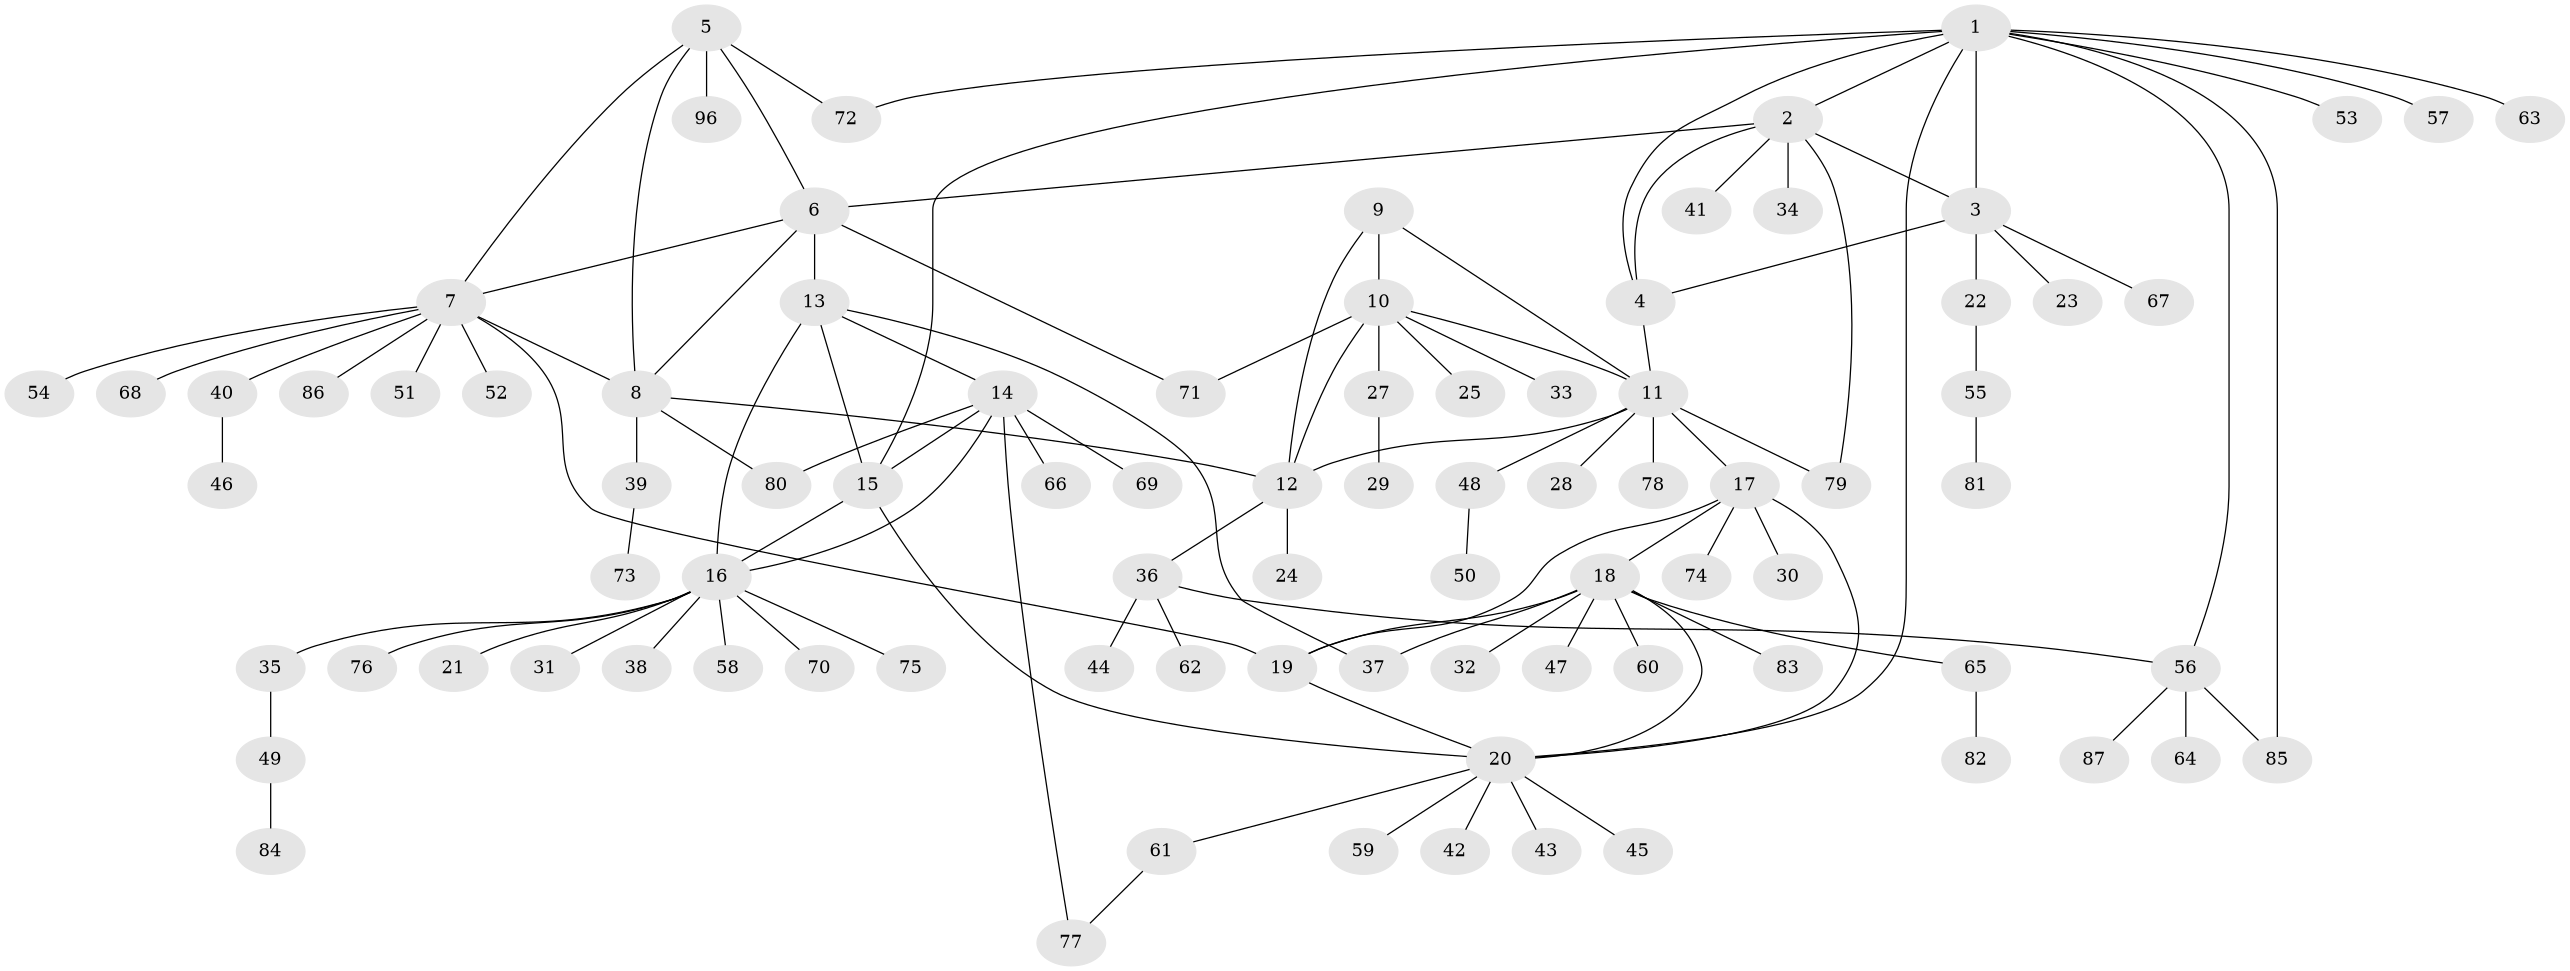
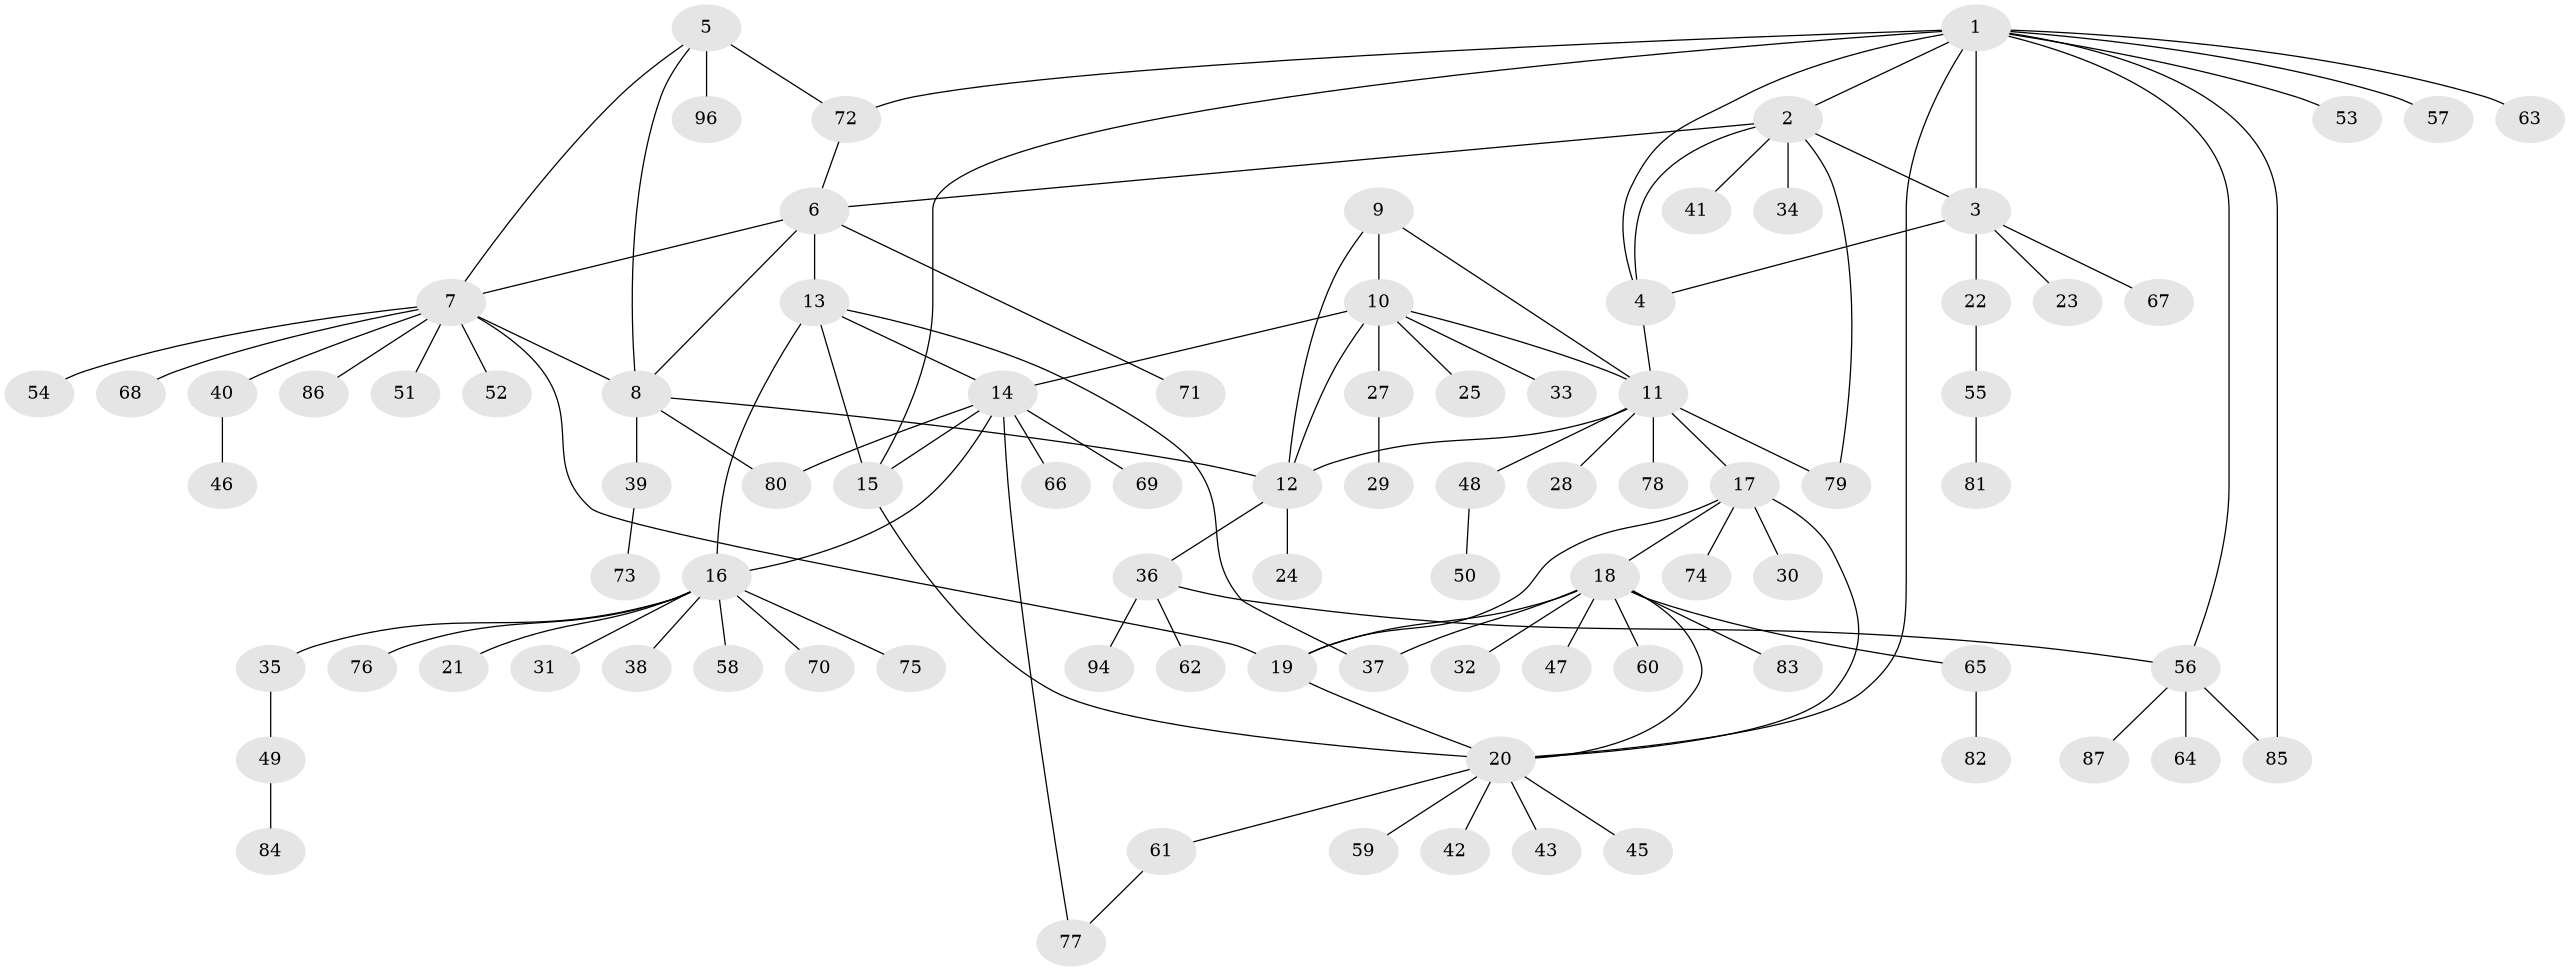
(765, 117) -> (831, 165)
(1285, 348) -> (1191, 348)
(792, 531) -> none
(1099, 668) -> (1099, 668)
